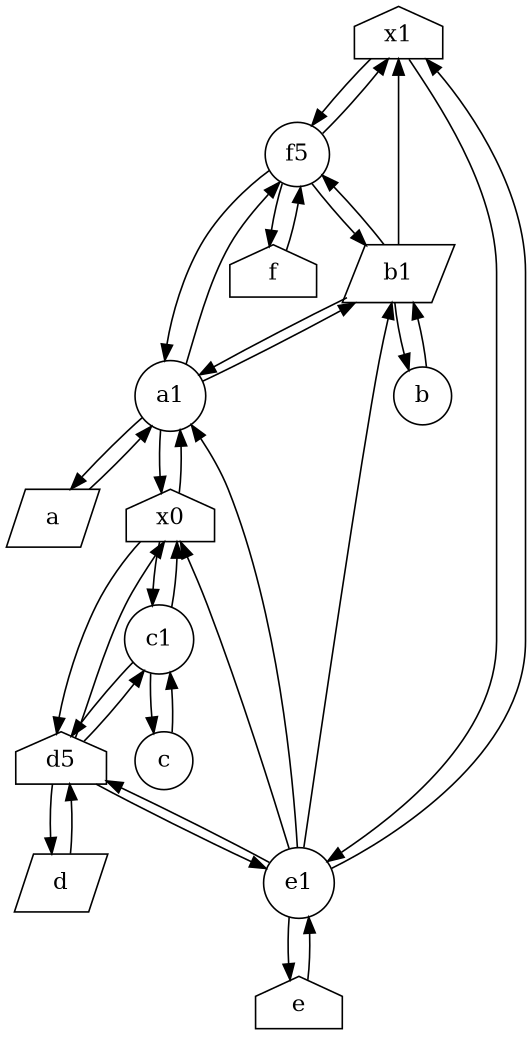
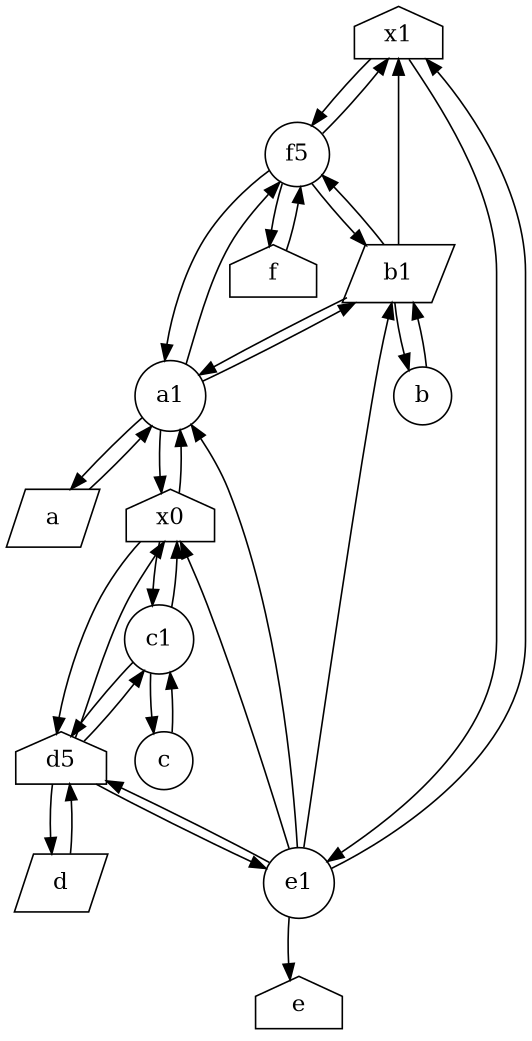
(310, 957) -> none
